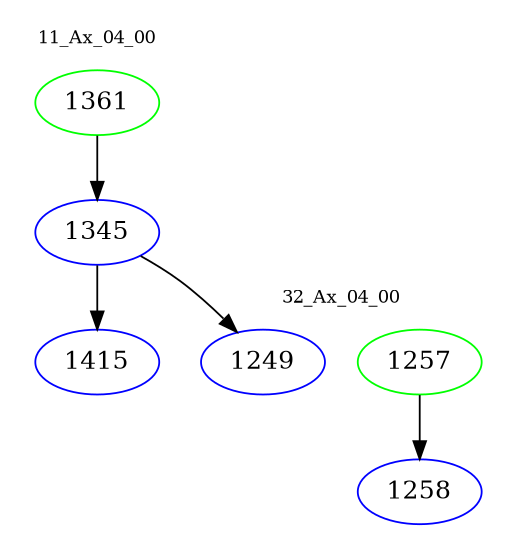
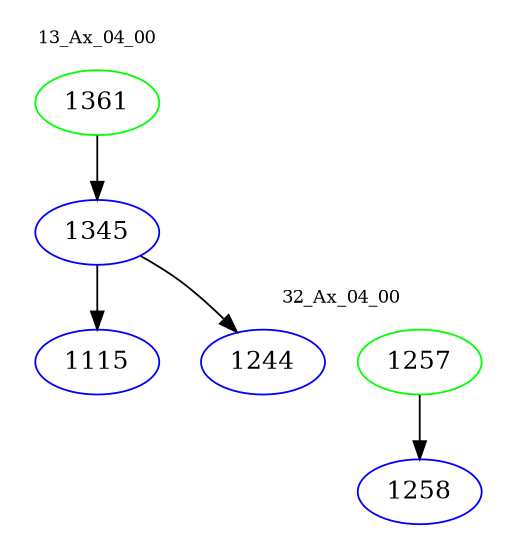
(97, 39) -> (97, 39)
(97, 362) -> (97, 362)
(263, 362) -> (263, 362)
